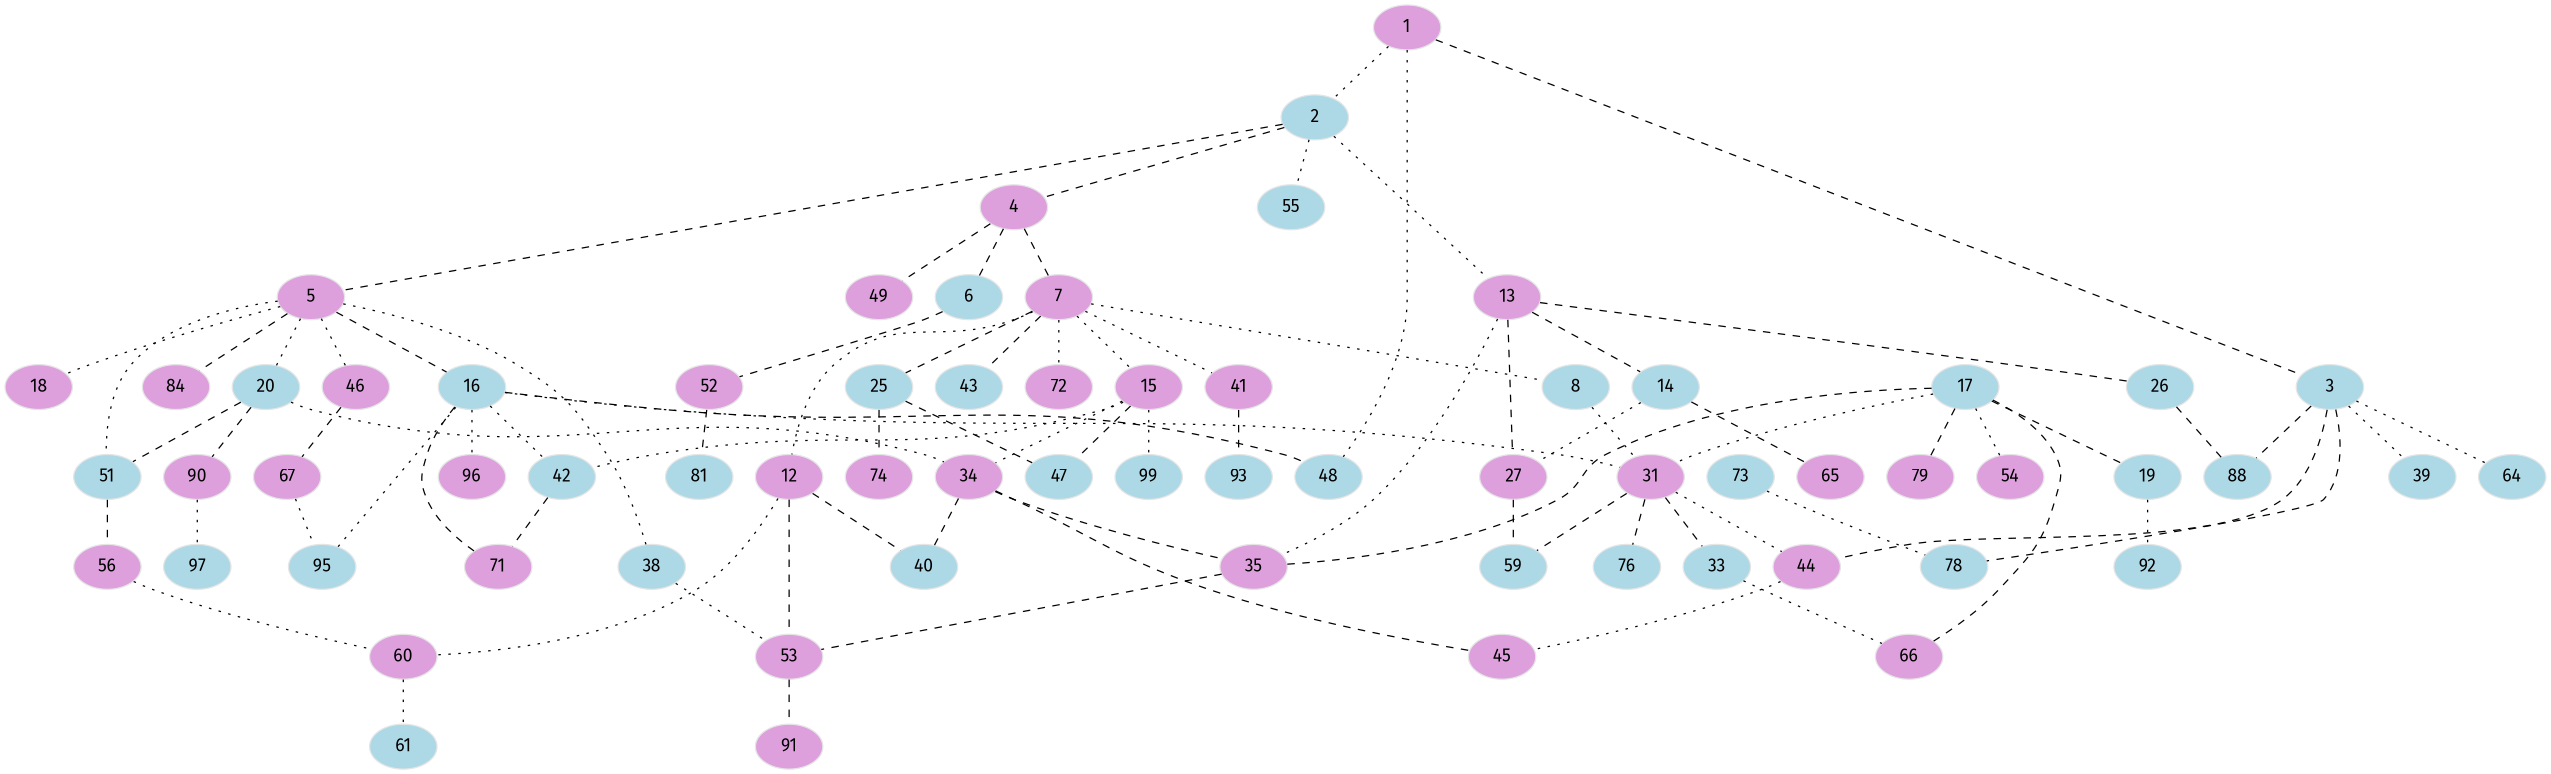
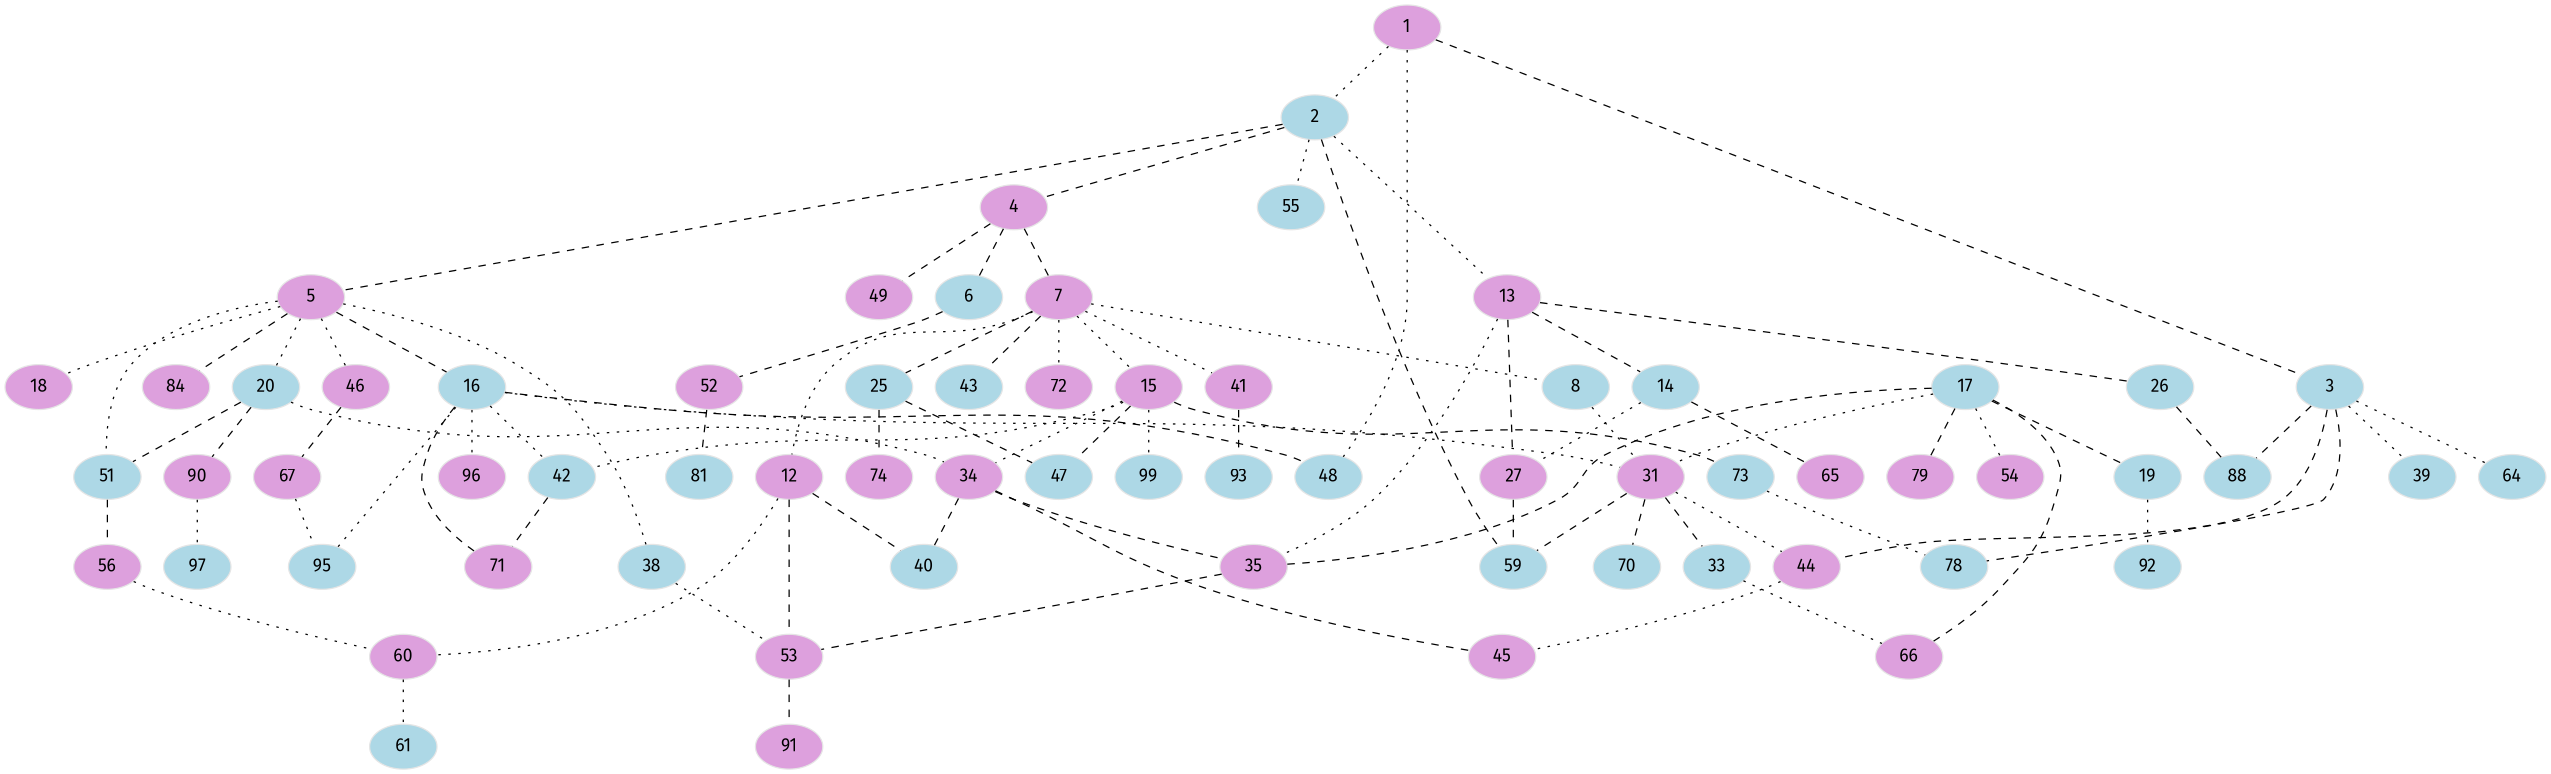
none -> (1394, 338)
none -> (1445, 432)
(1627, 567) -> (1627, 567)
